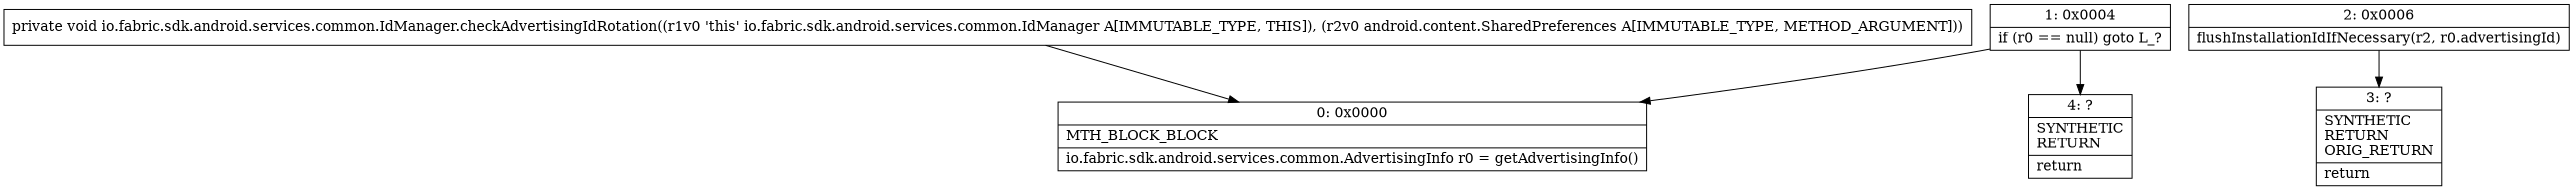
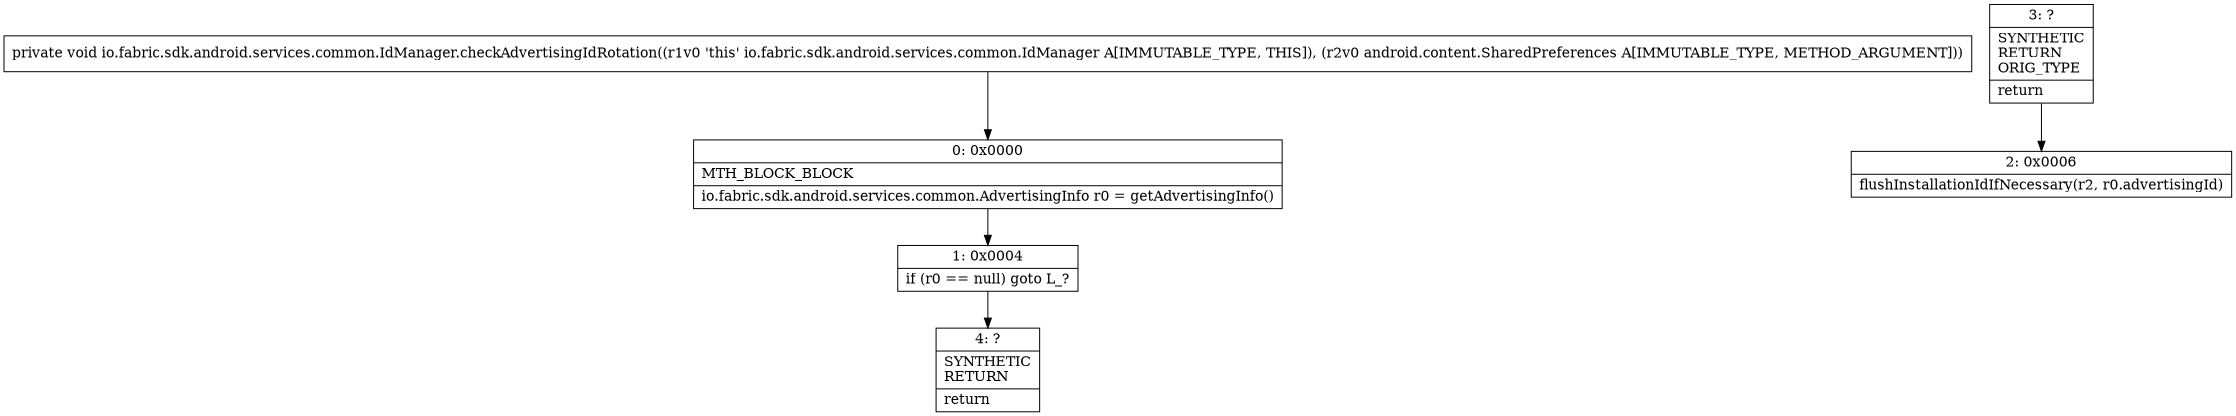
(2379, 64) -> (2041, 122)
(1820, 77) -> (988, 222)
(2379, 151) -> (2039, 68)
